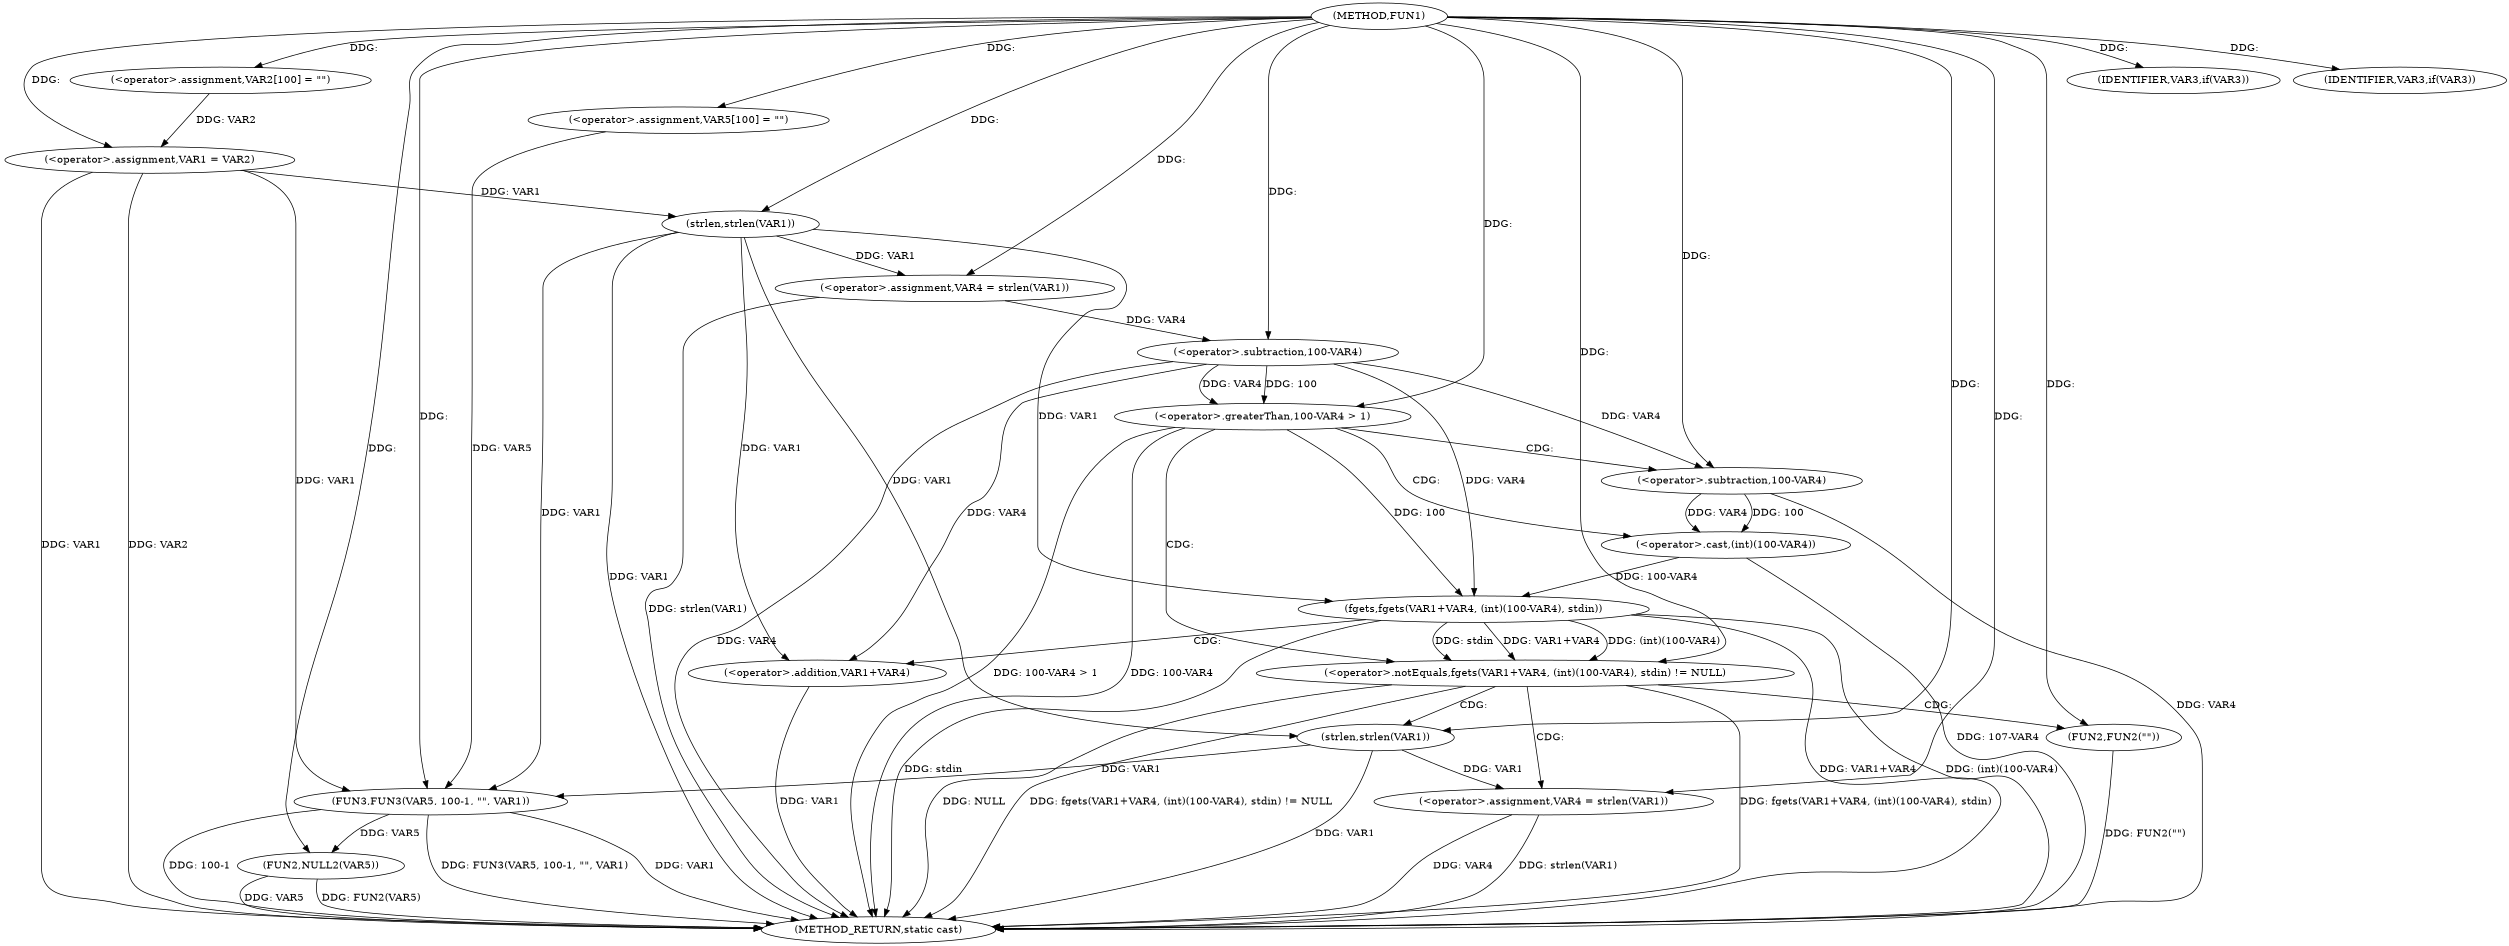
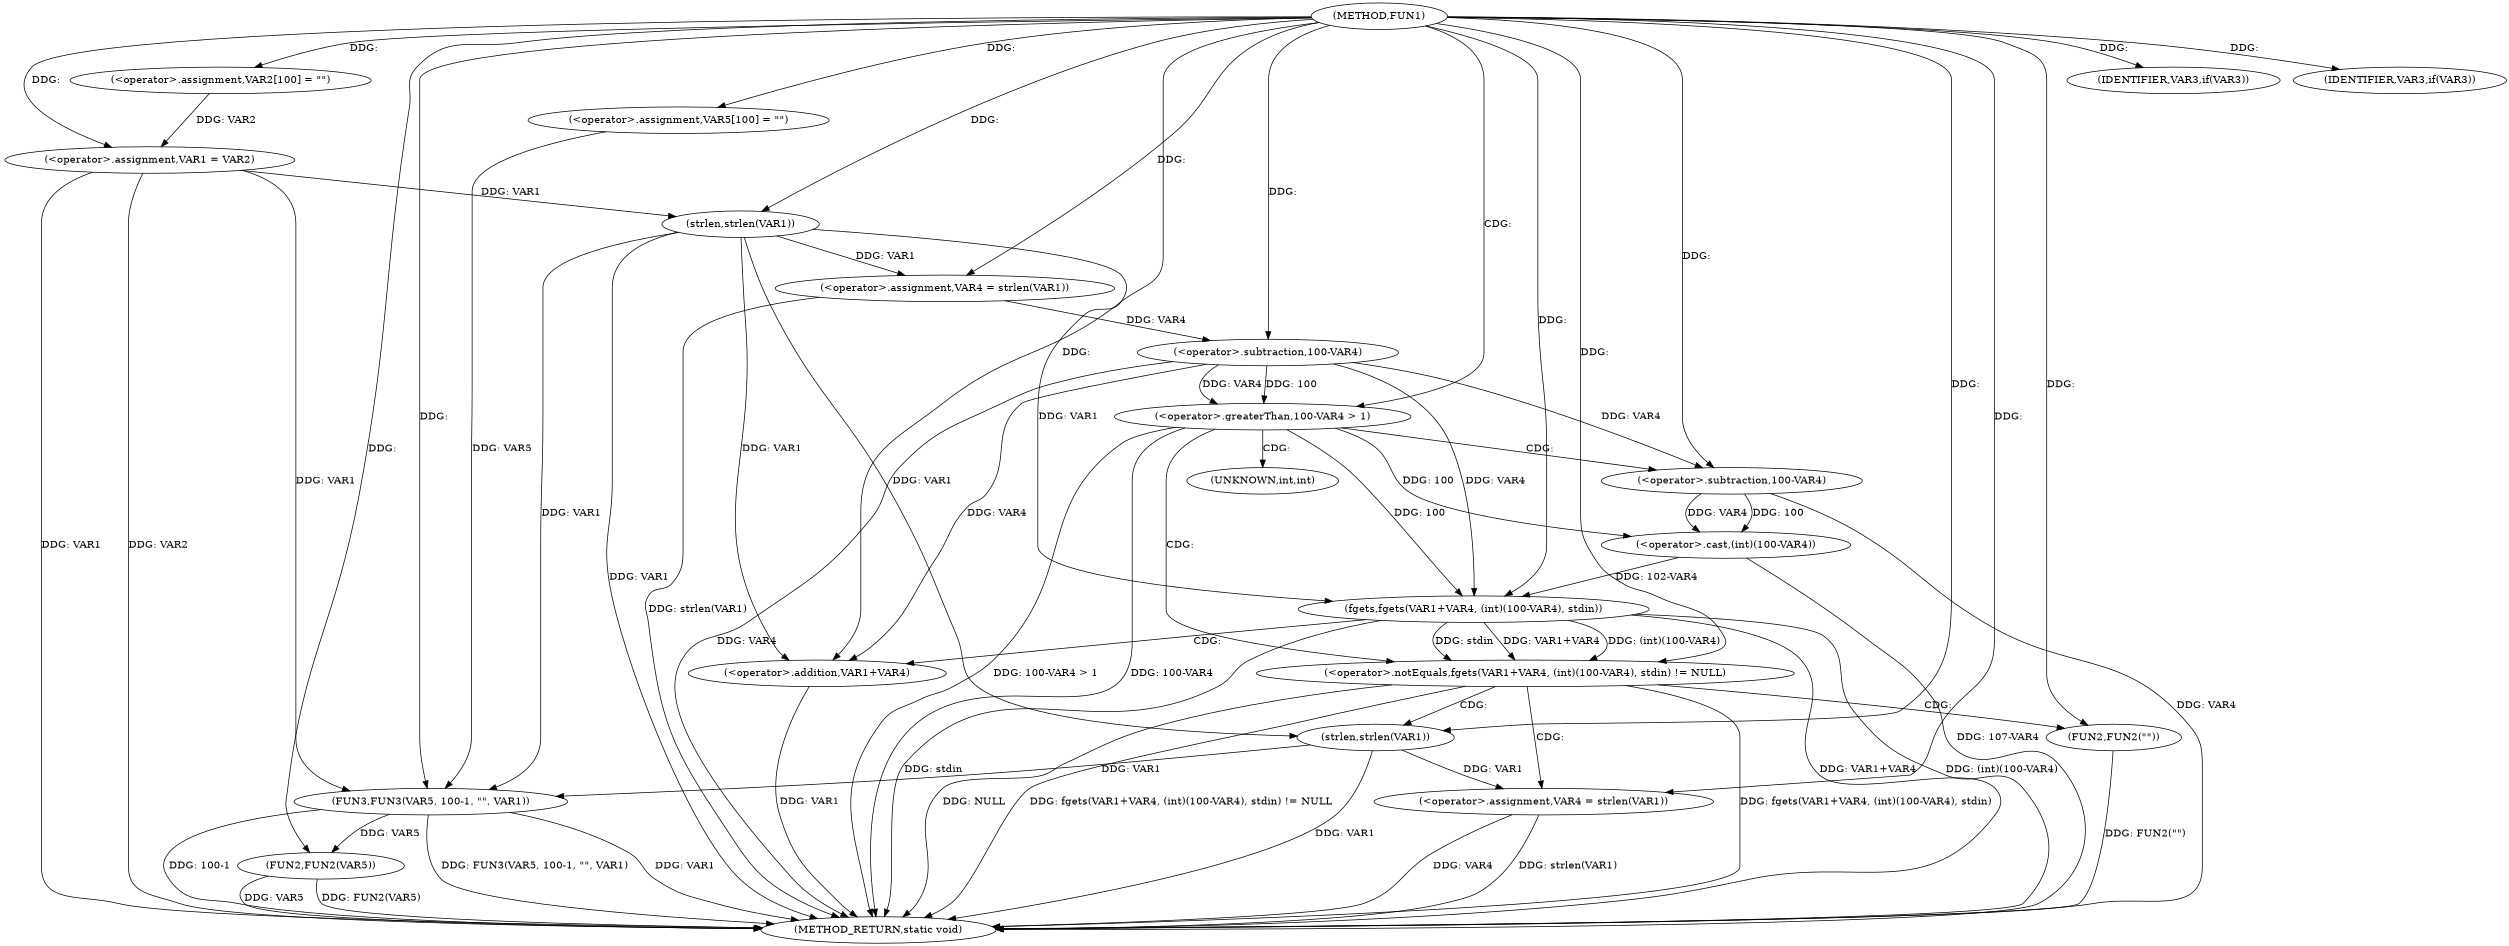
(1500, 224) -> (1500, 224)
none -> (1538, 279)
none -> (1087, 325)
none -> (1263, 481)
(1428, 481) -> (1428, 481)
(1657, 577) -> (1657, 577)
(321, 866) -> (321, 866)
(879, 930) -> (879, 930)
